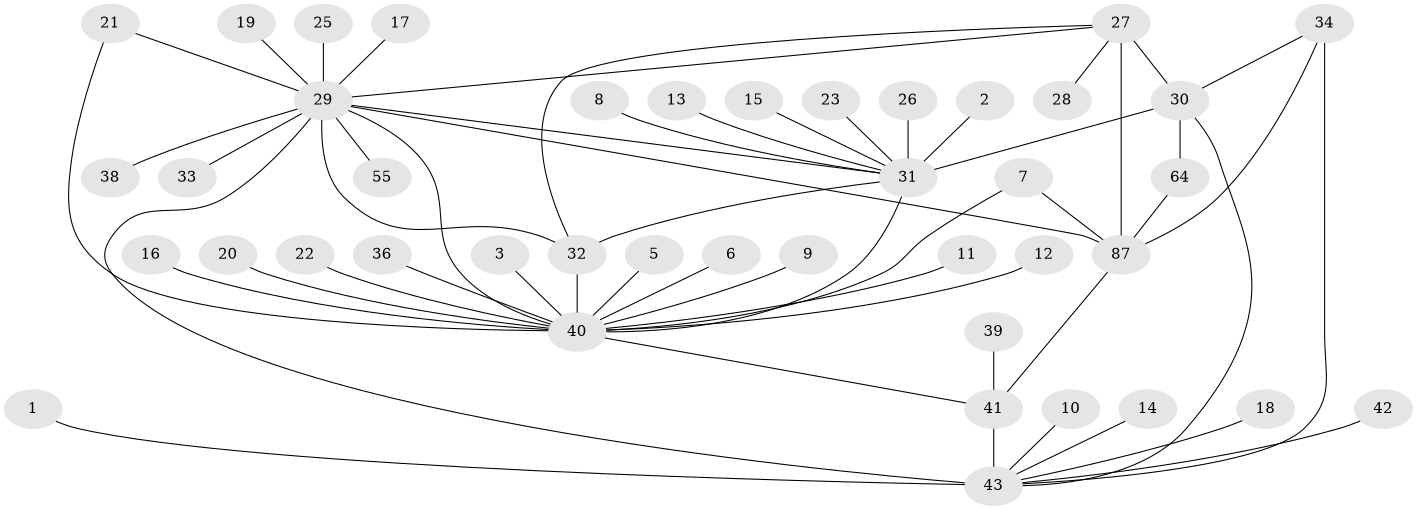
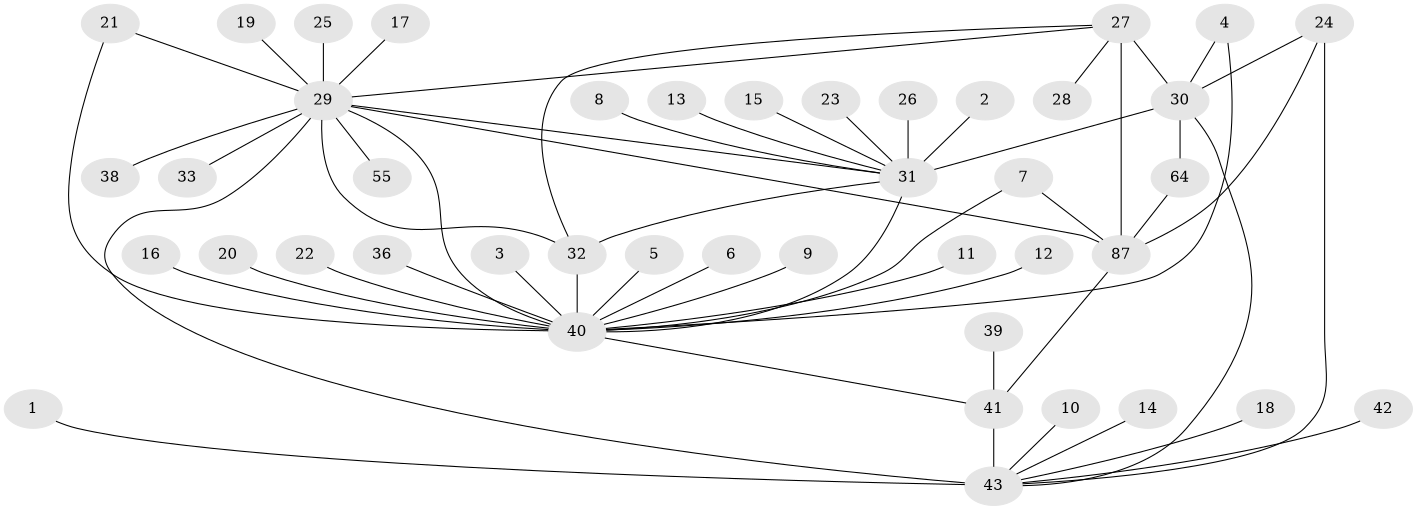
none -> (1225, 24)
(1325, 24) -> (1325, 24)
